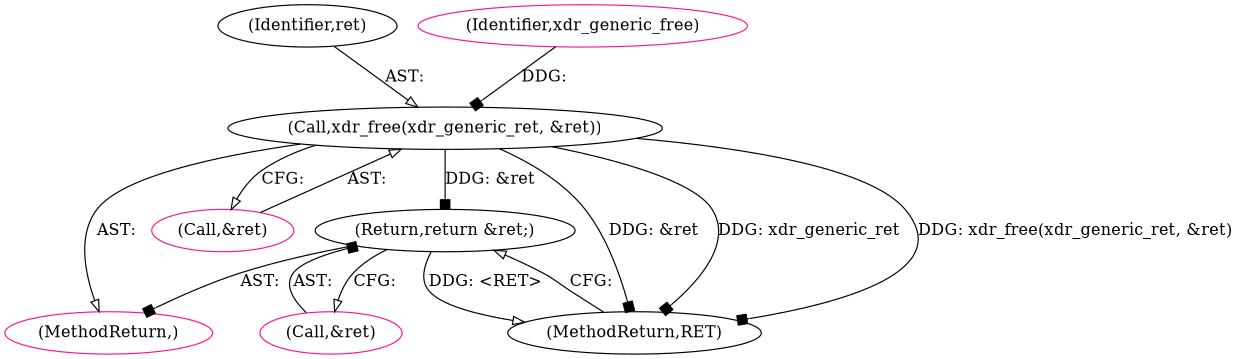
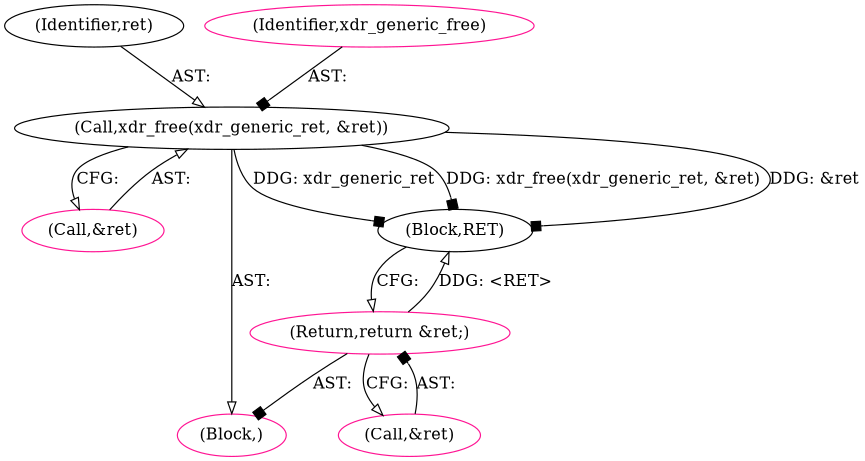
(547, 77) -> (331, 77)
(445, 173) -> none
(445, 231) -> (380, 333)
(109, 333) -> (232, 435)
(635, 333) -> (455, 231)
